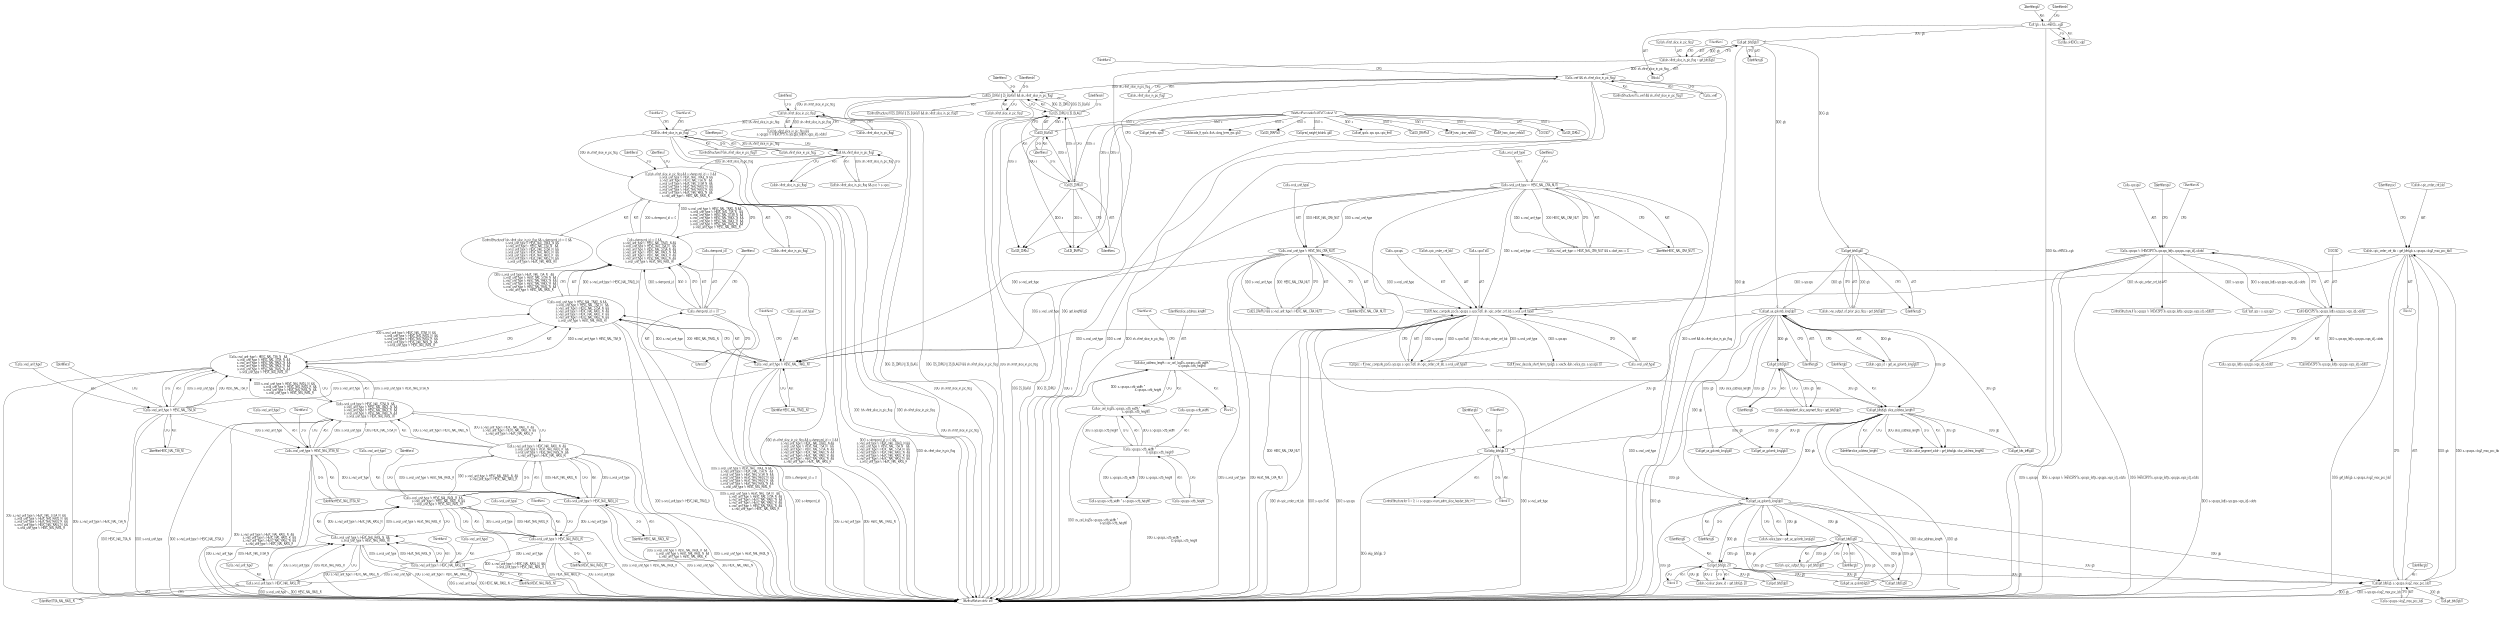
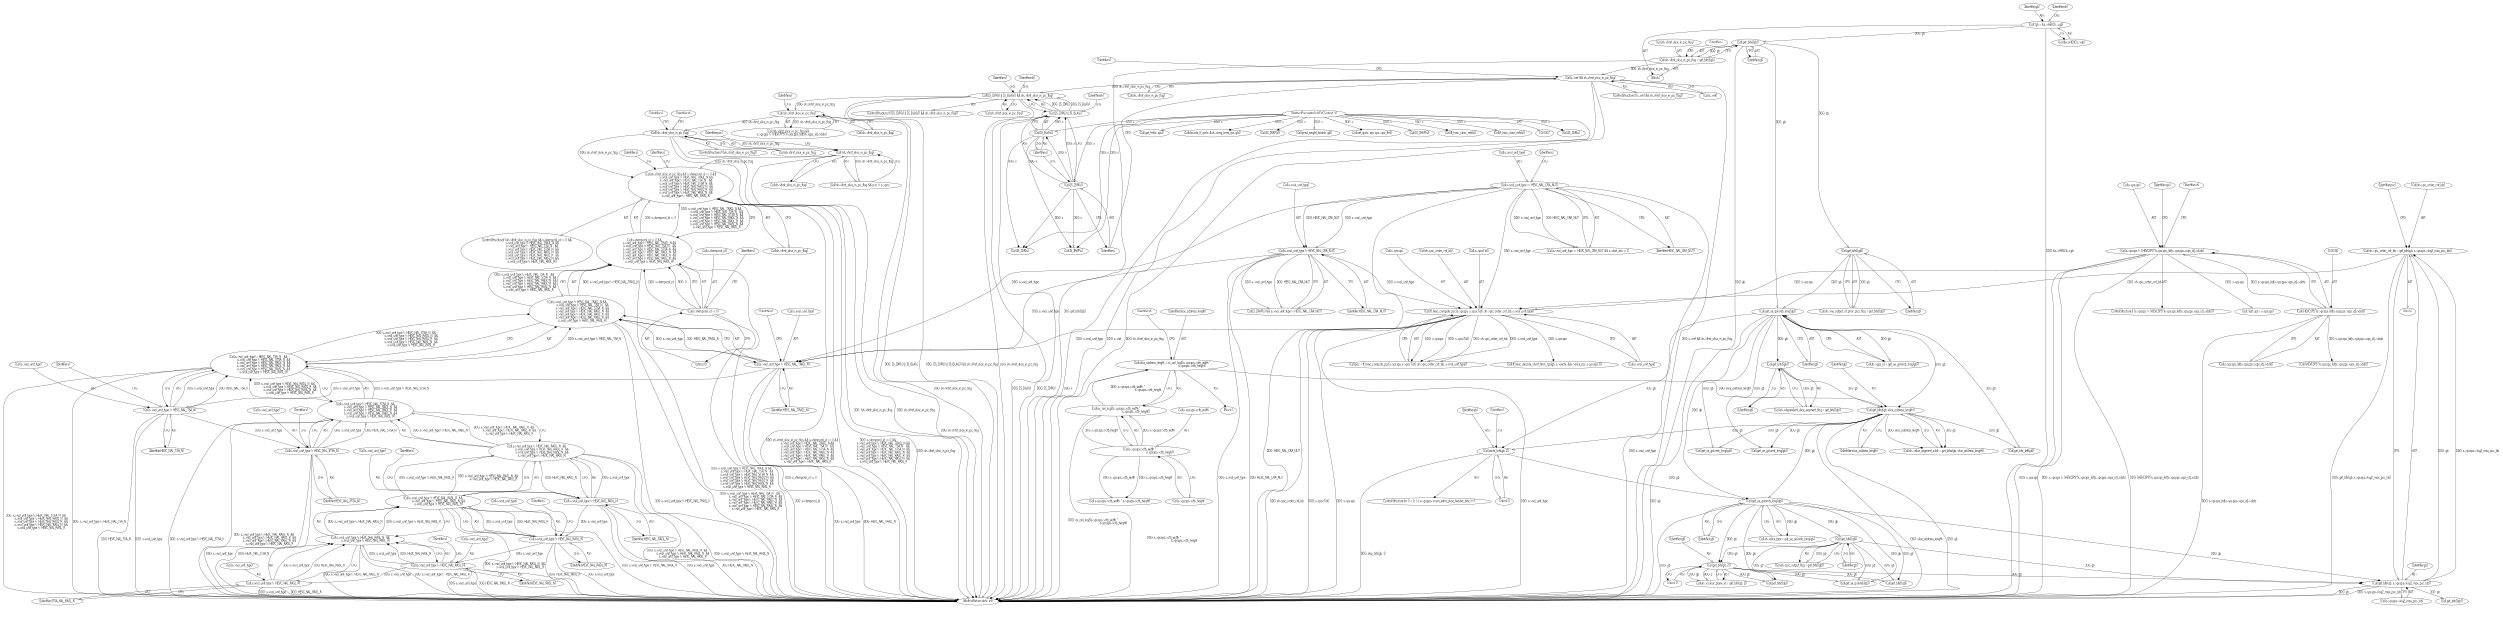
(1075, 312) -> (1075, 312)
(1496, 451) -> (1496, 451)
(382, 491) -> none
